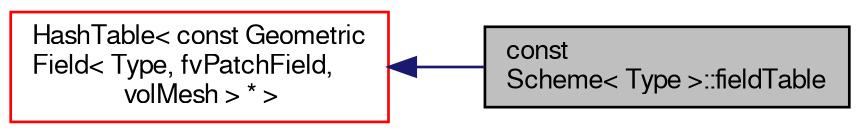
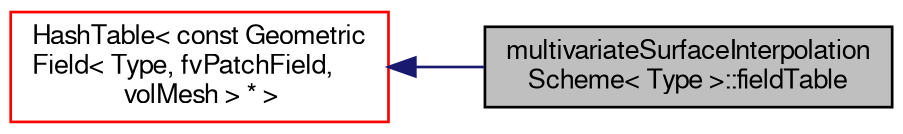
(667, 67) -> (689, 67)
